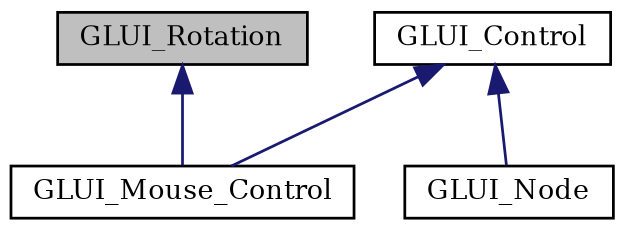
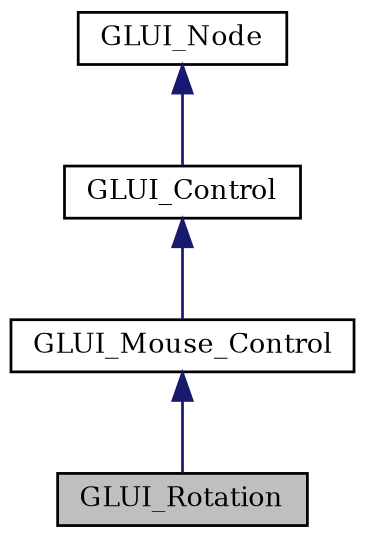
(502, 129) -> (183, 130)
(183, 130) -> (183, 437)
